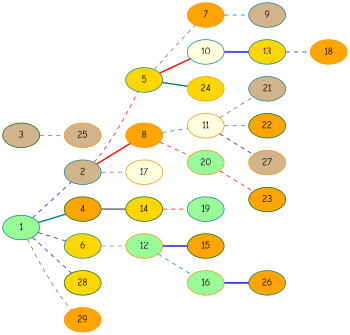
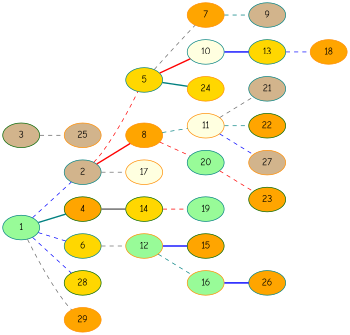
(206, 163) -> (206, 163)
